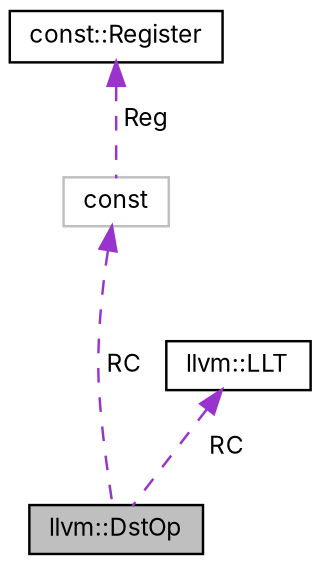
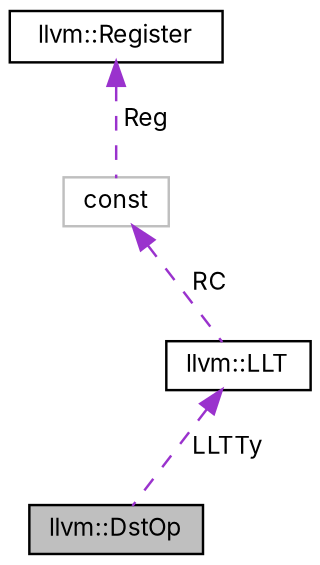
(116, 37) -> (116, 37)
(99, 379) -> (185, 294)
(224, 448) -> (224, 448)
